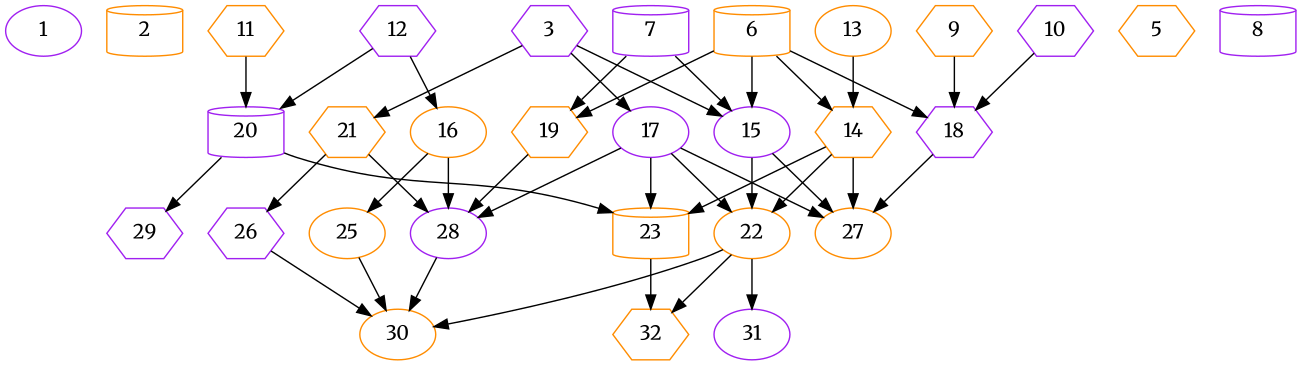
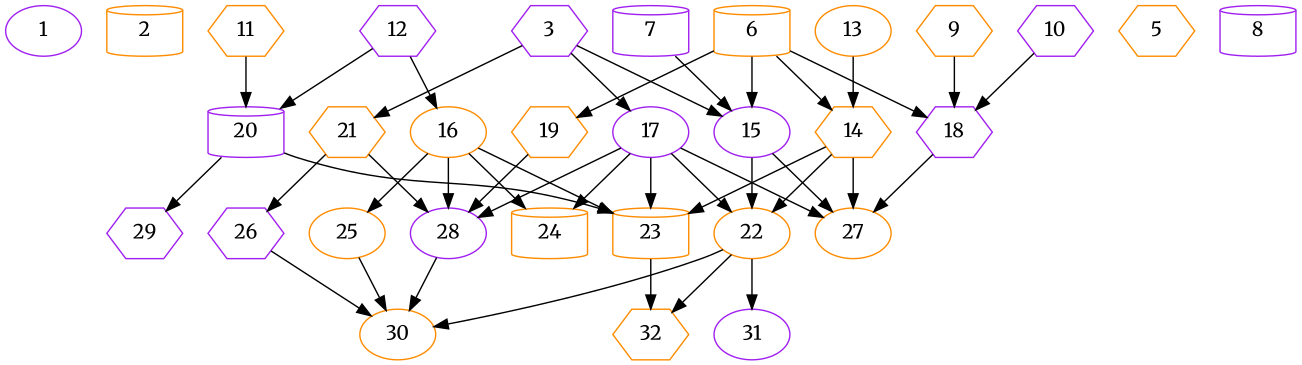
(607, 75) -> none
none -> (539, 178)
none -> (550, 233)
